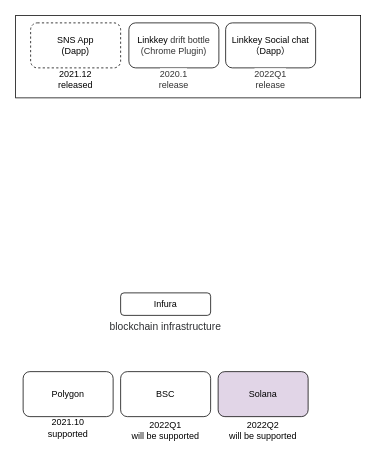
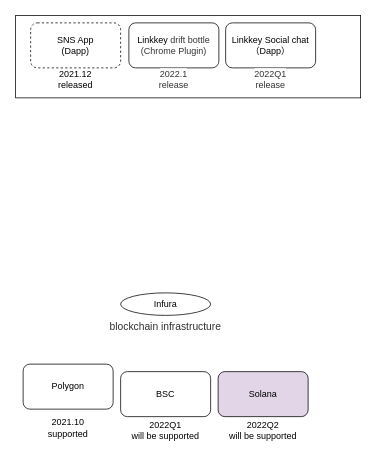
(174, 79) -> (174, 79)
(165, 304) -> (165, 304)
(68, 394) -> (68, 387)
